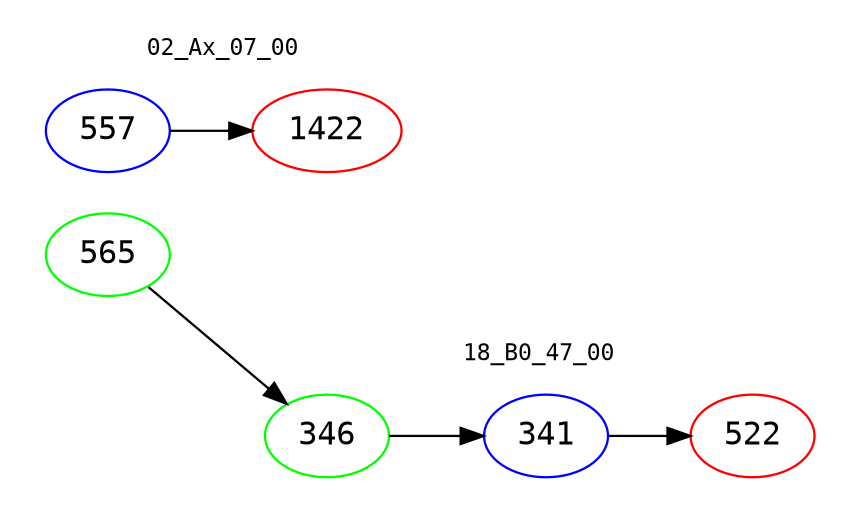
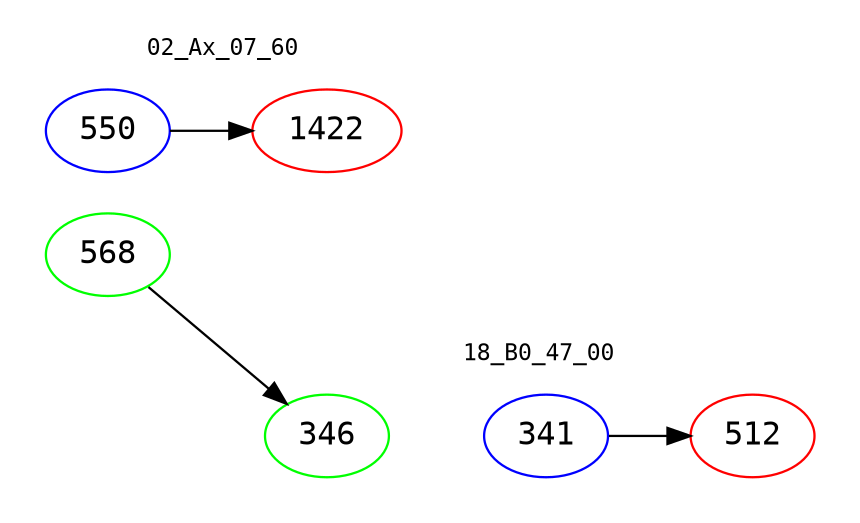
(224, 49) -> (224, 49)
(108, 131) -> (108, 131)
(108, 255) -> (108, 255)
(425, 436) -> none
(753, 436) -> (753, 436)
